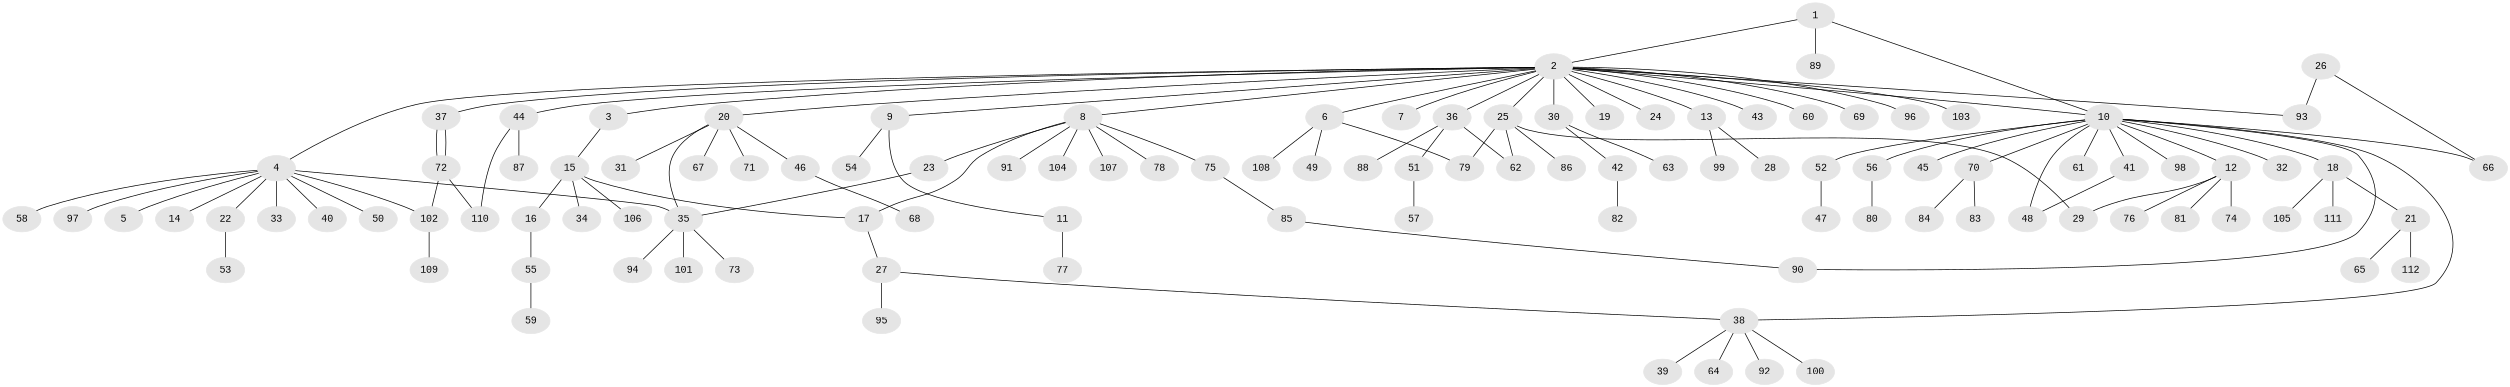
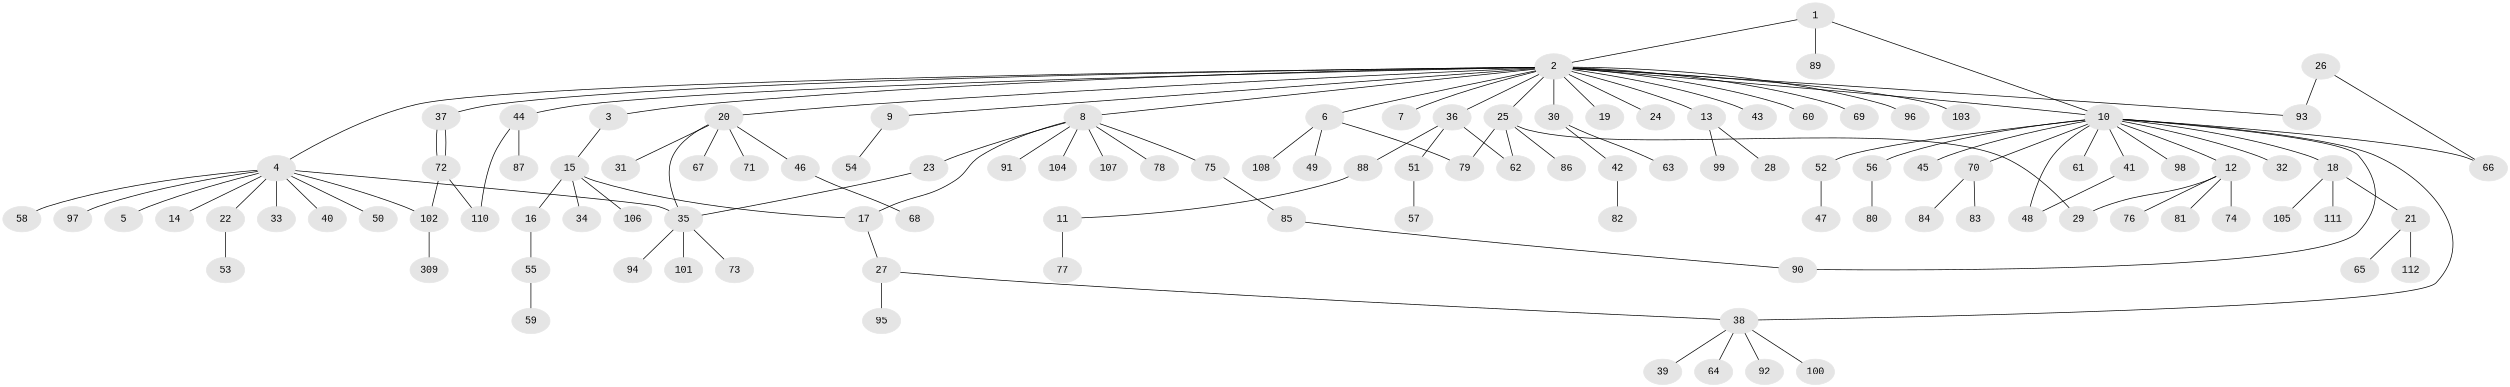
(945, 199) -> (1216, 206)
(429, 270) -> (429, 270)
